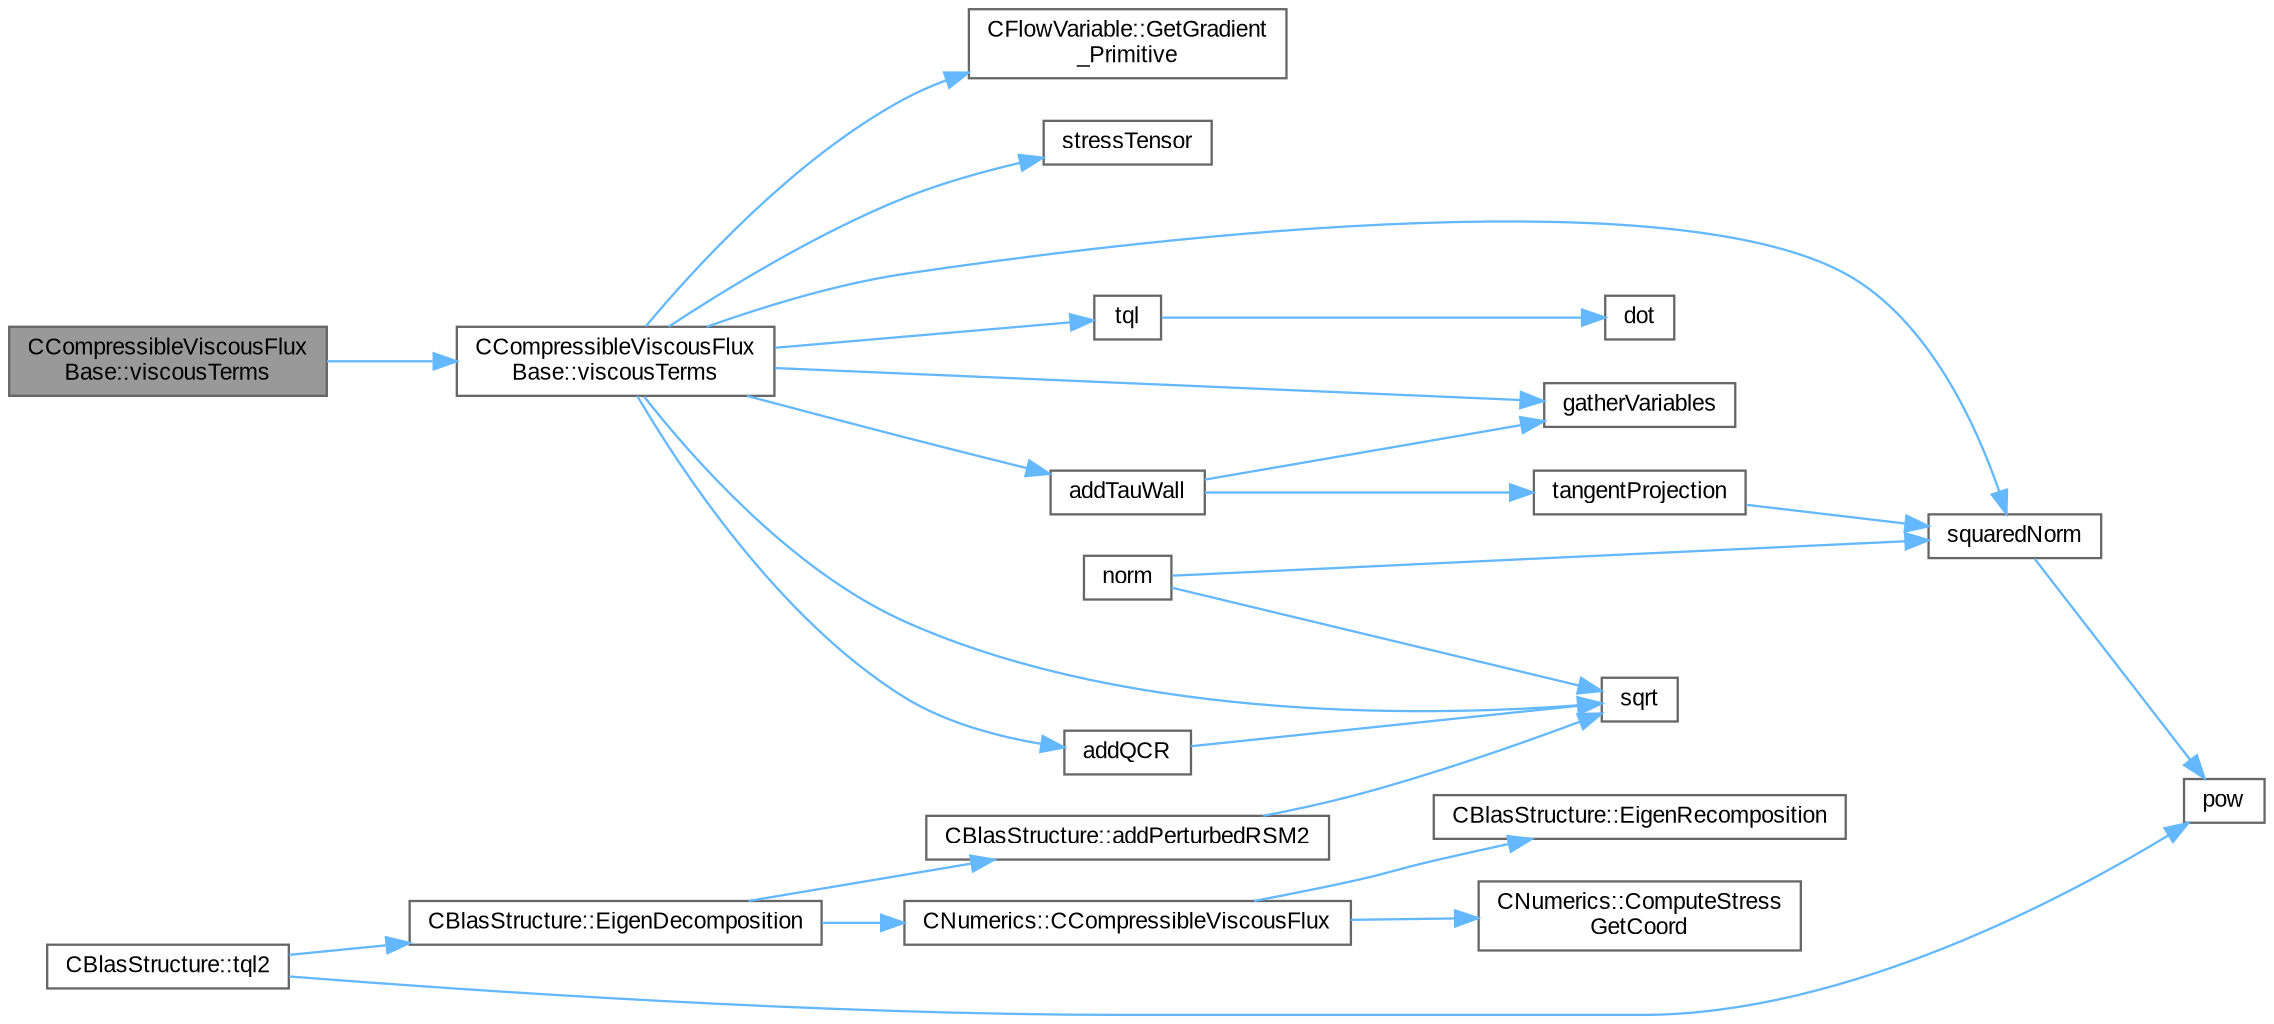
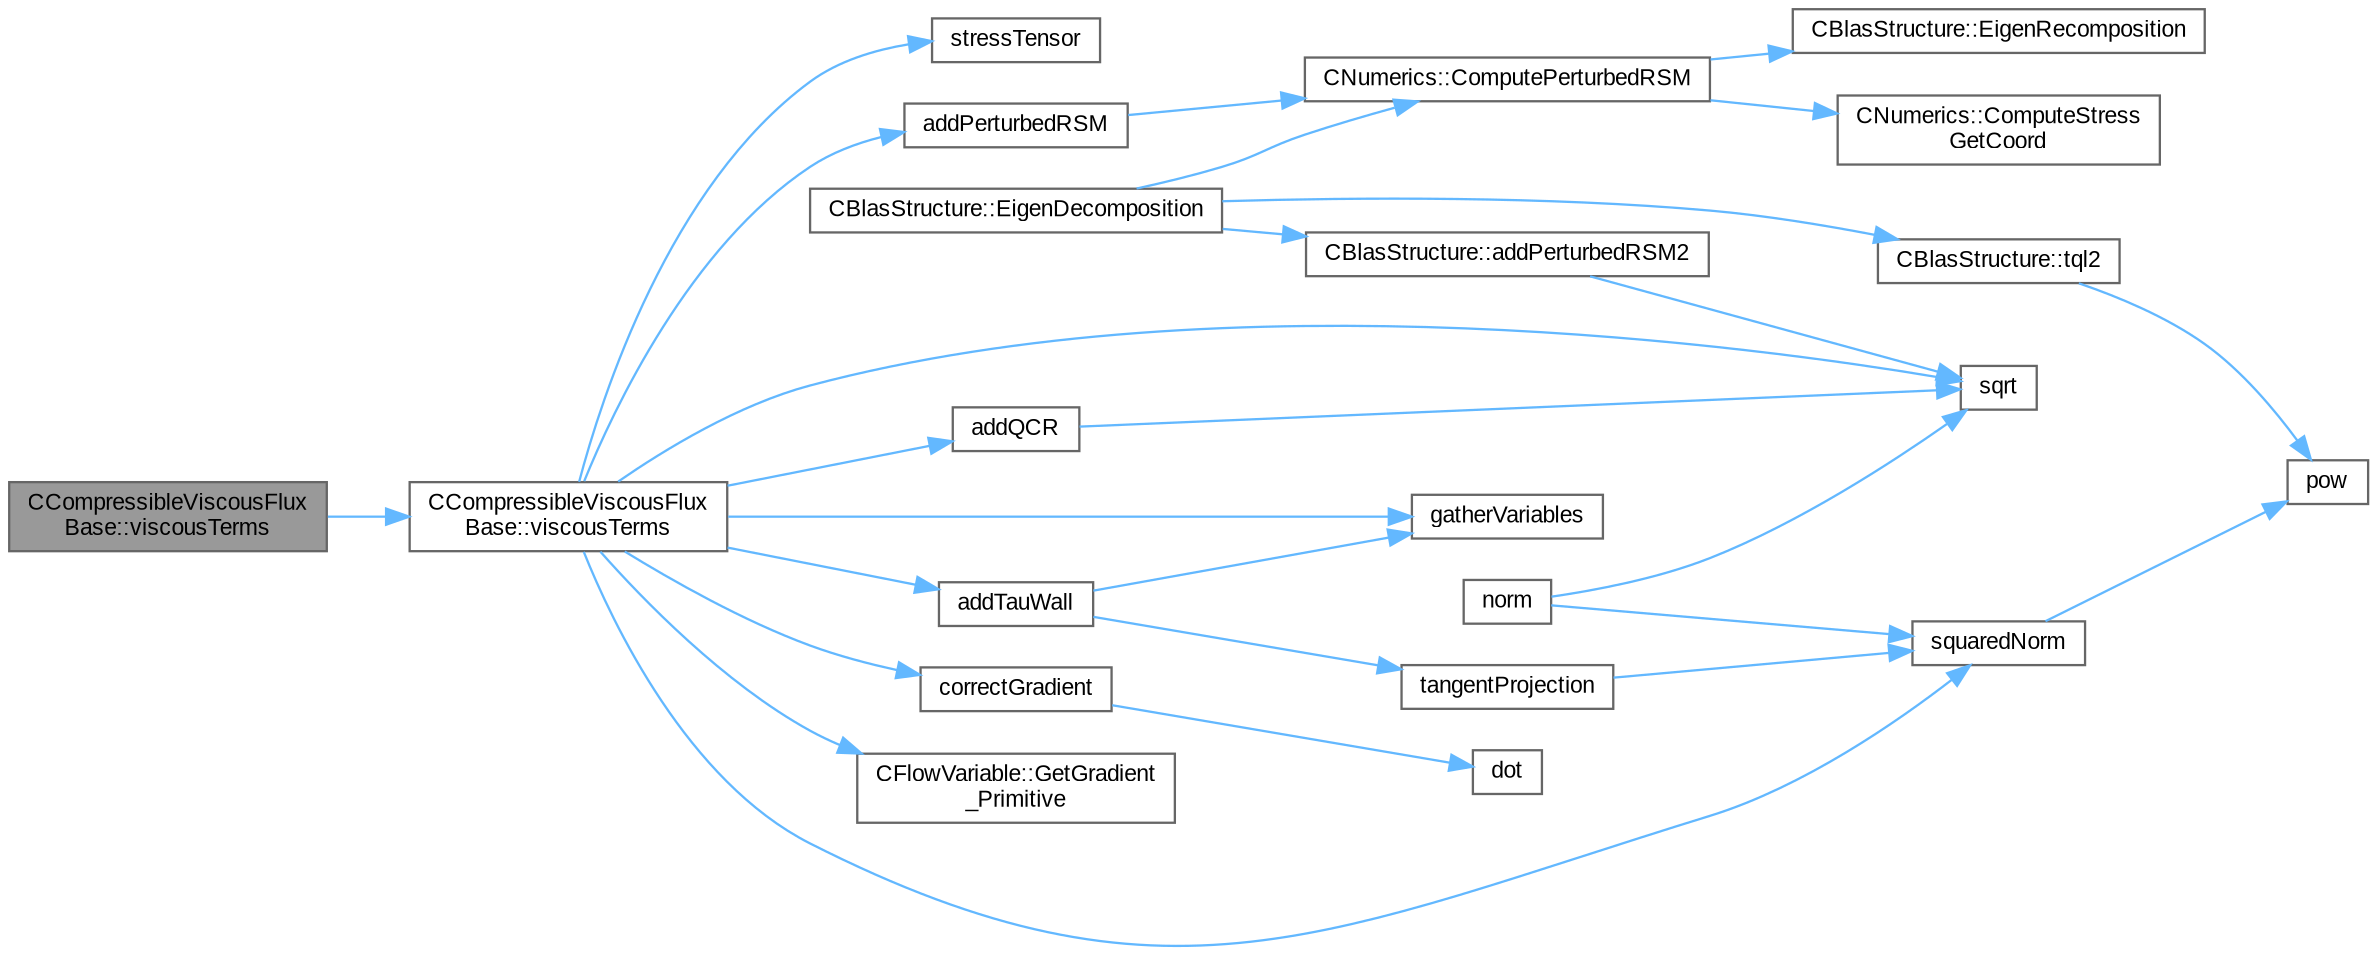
none -> (1016, 125)
(1128, 318) -> (1016, 689)
(1128, 923) -> (1507, 79)
(338, 950) -> (1550, 201)
